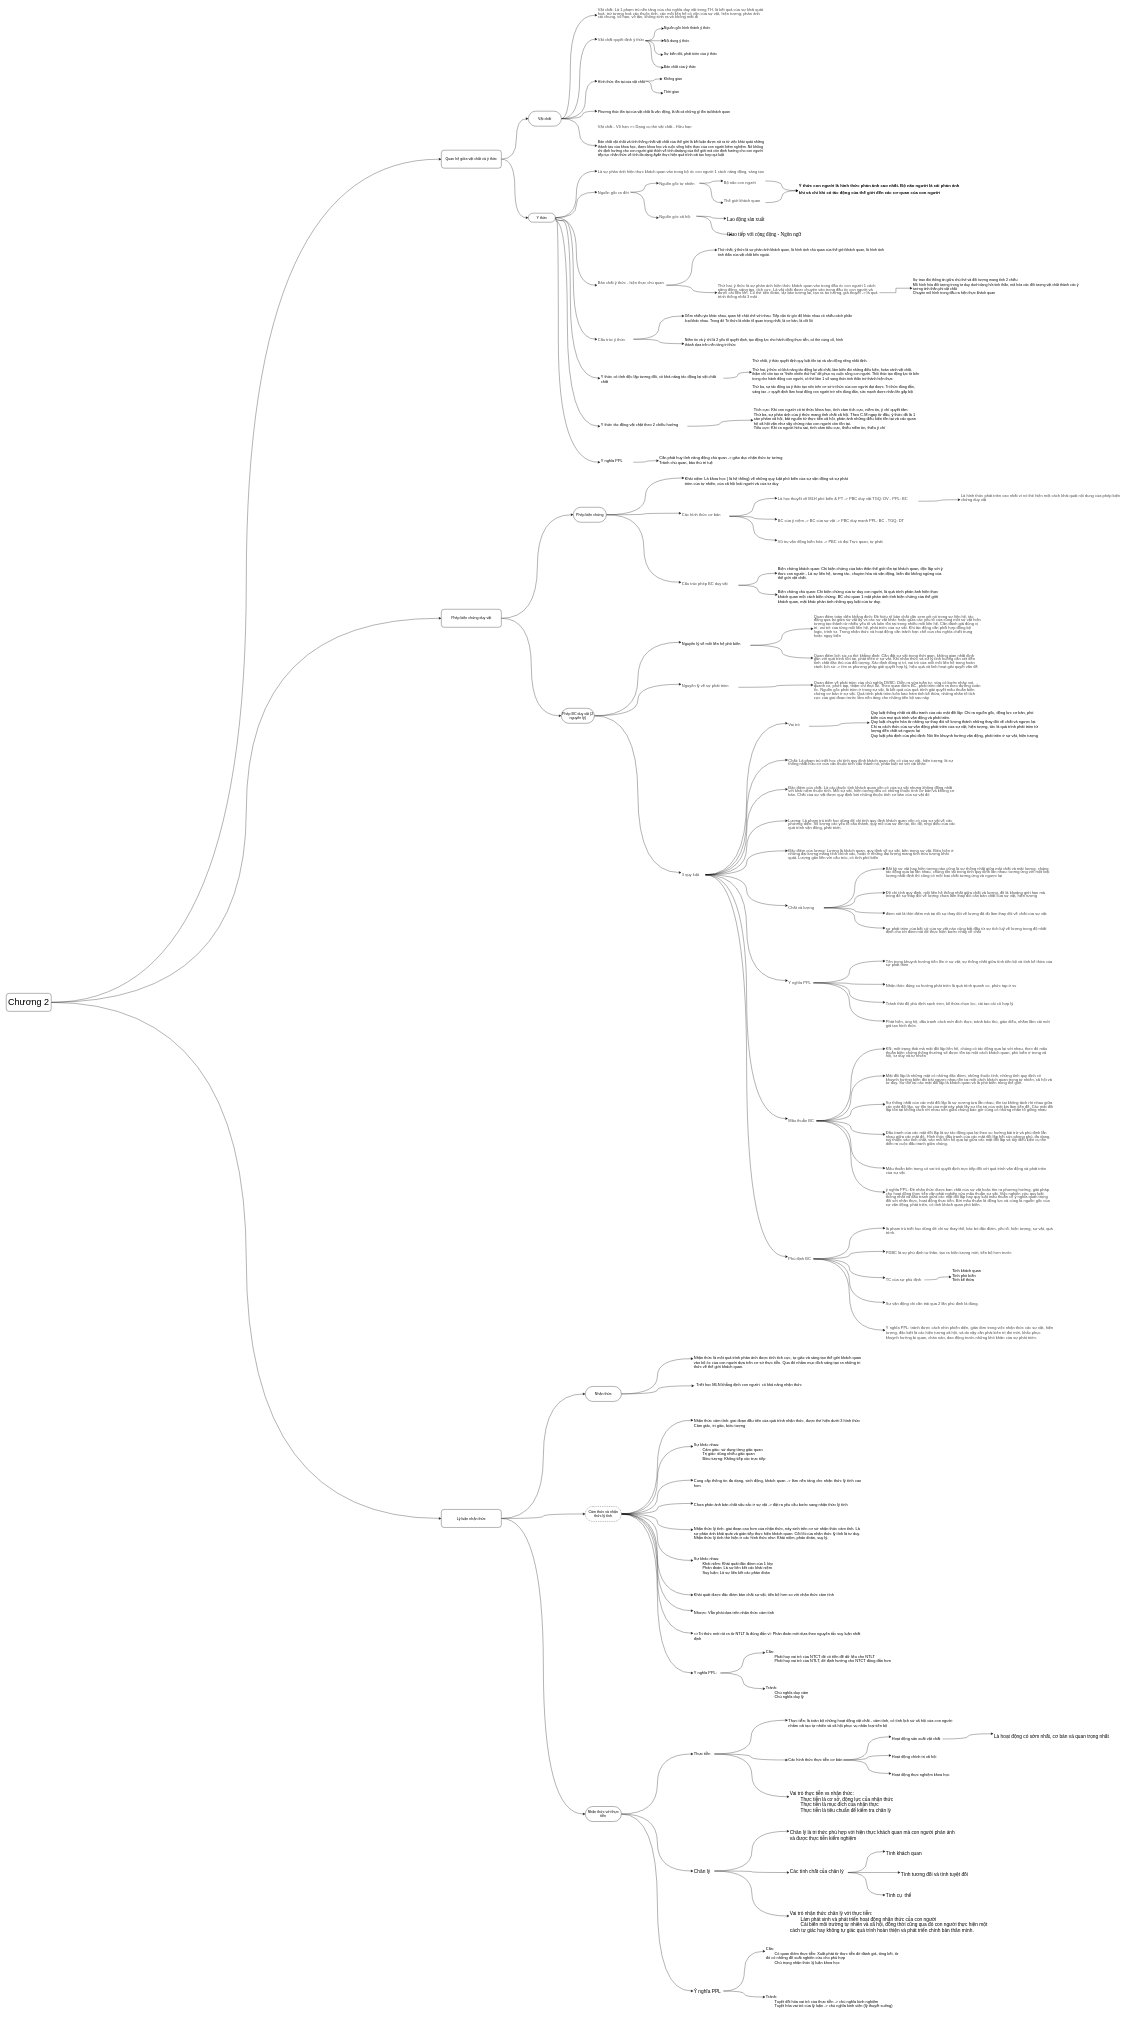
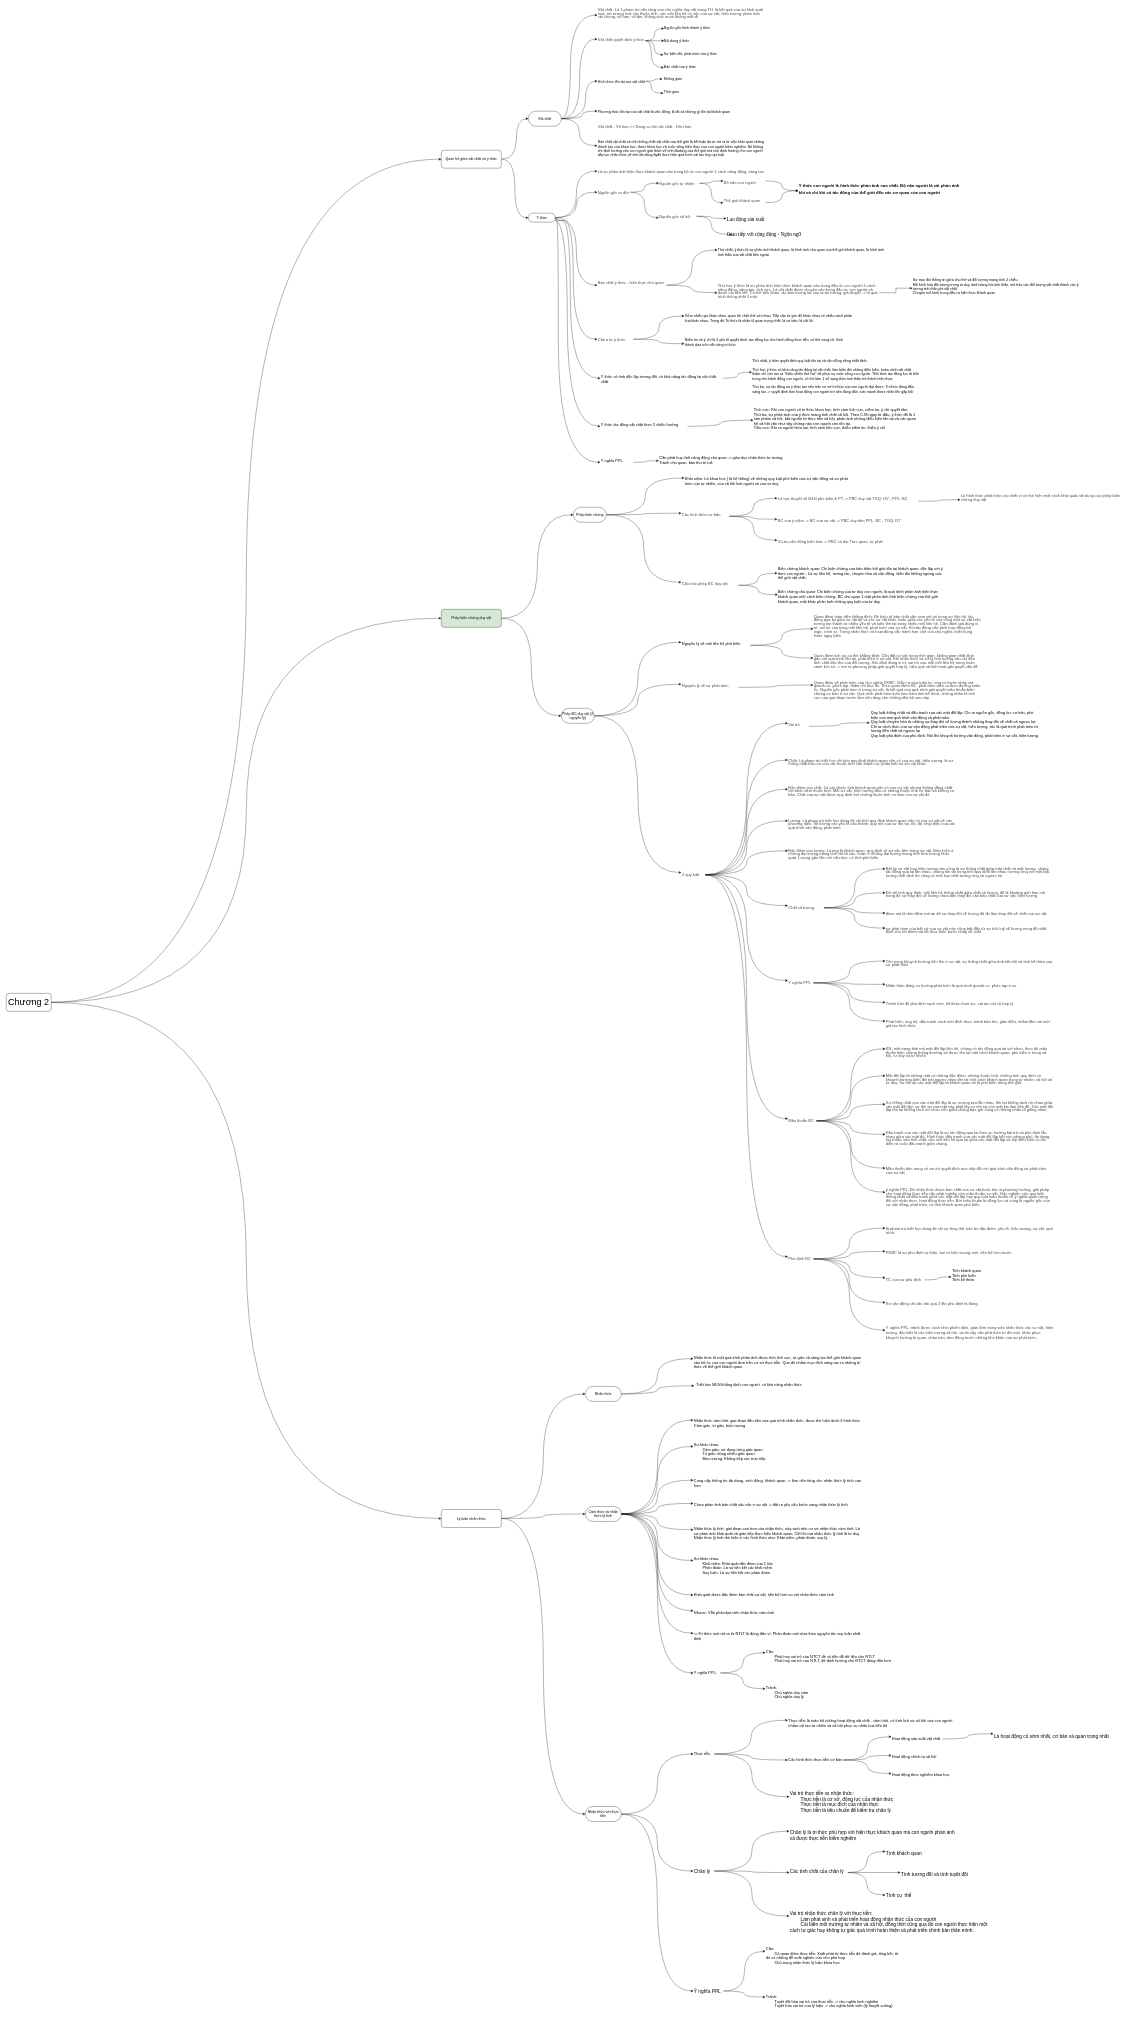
(837, 521) -> (836, 521)
(471, 618) -> (471, 618)
(603, 1514) -> (603, 1514)
